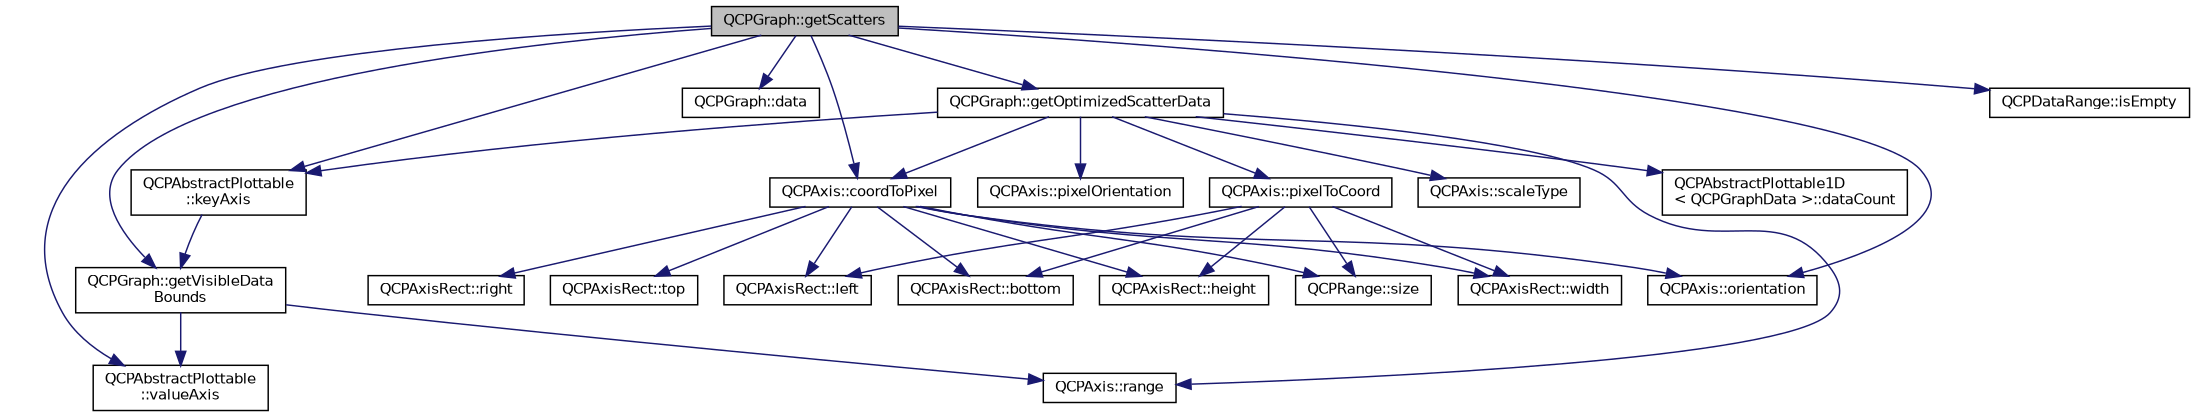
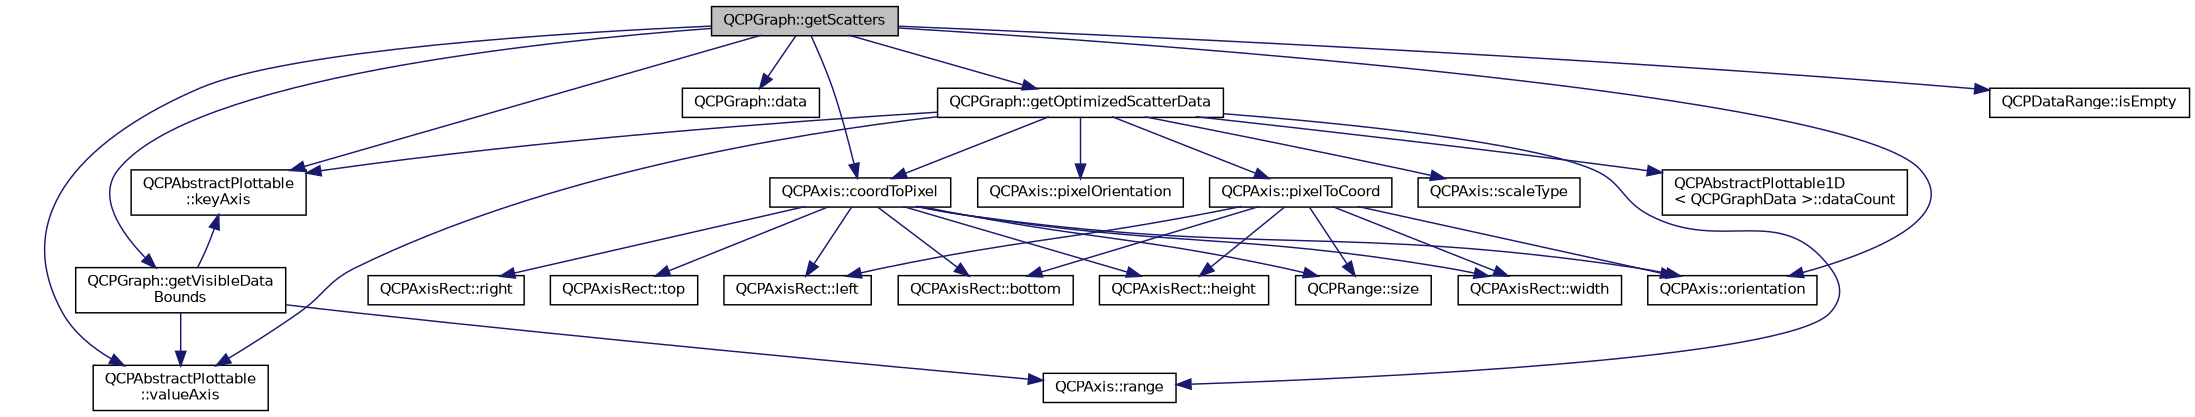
none -> (565, 189)
(193, 234) -> (206, 249)
none -> (1509, 240)
